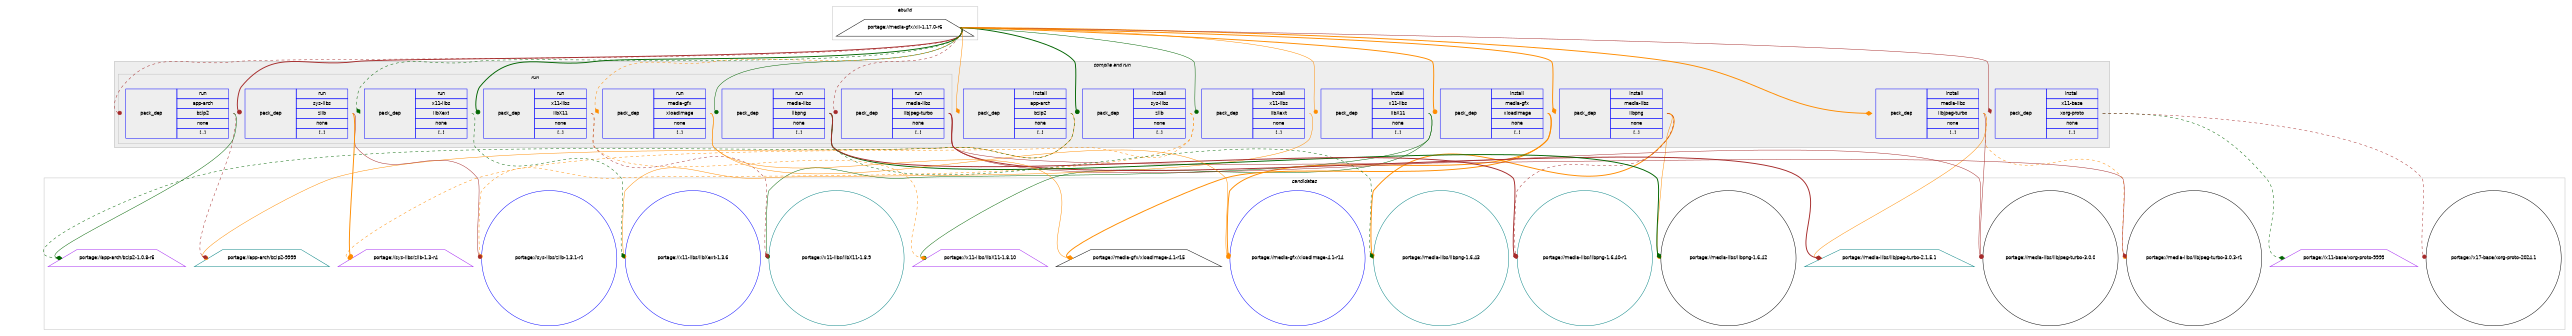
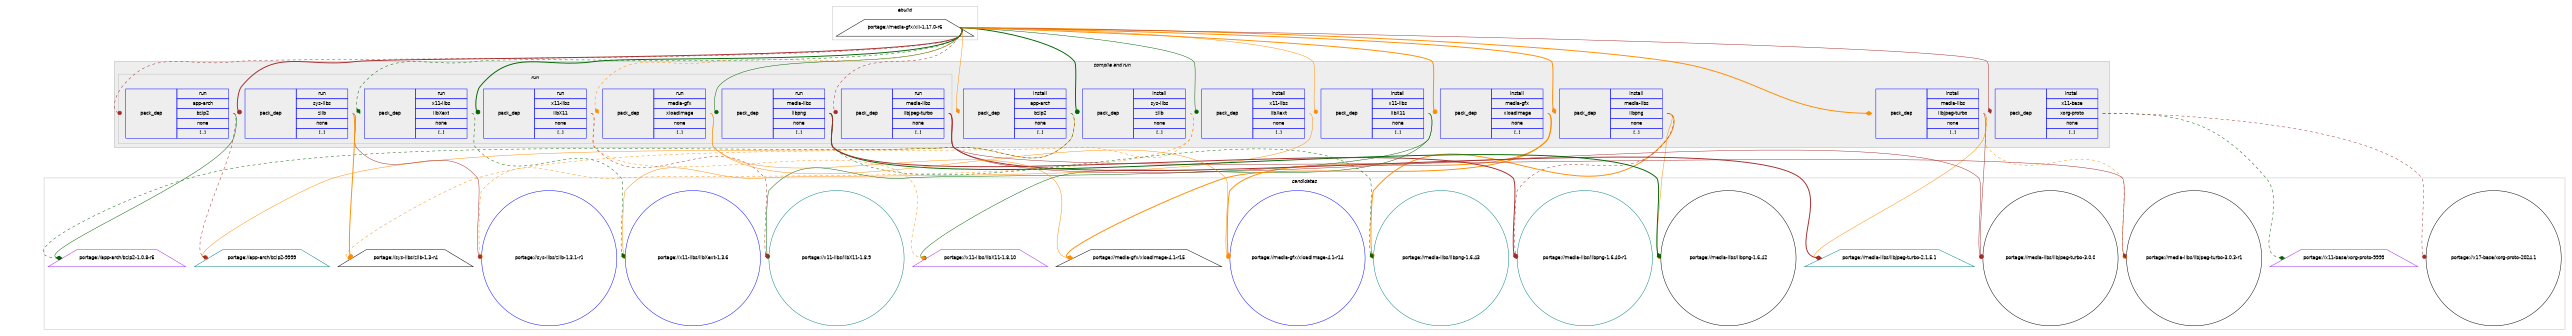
(406, 258) -> (406, 258)
